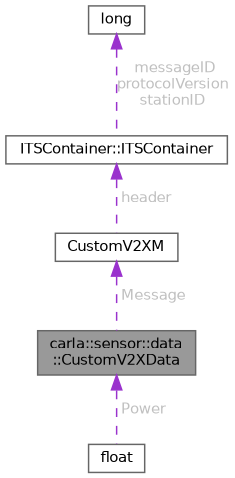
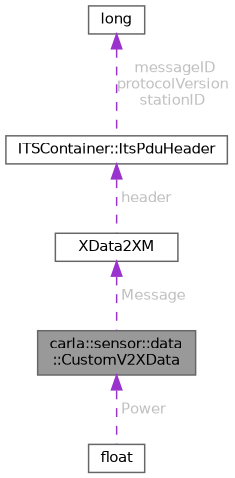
(117, 150) -> (117, 150)
(117, 247) -> (117, 247)
